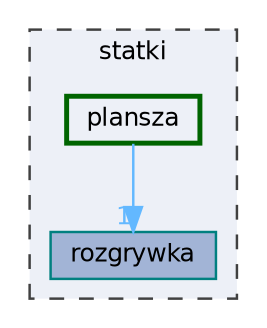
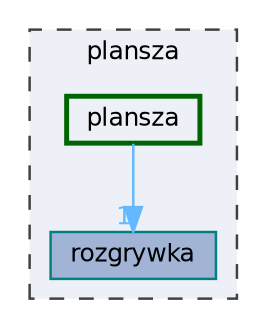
(133, 53) -> (133, 53)
